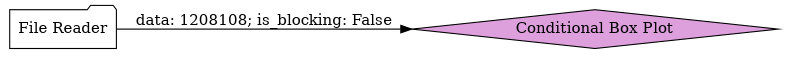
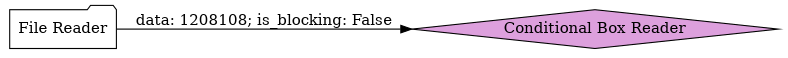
(595, 29) -> (595, 29)
